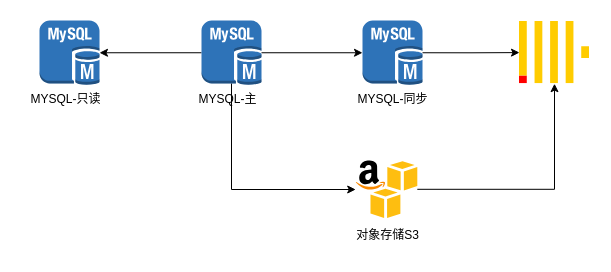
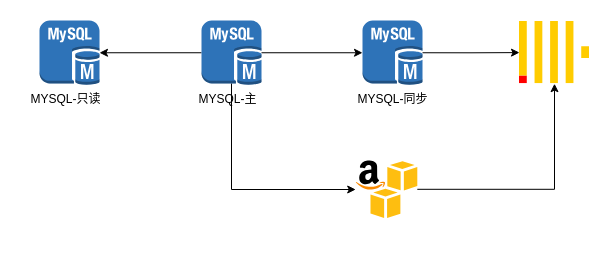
(388, 236) -> none
